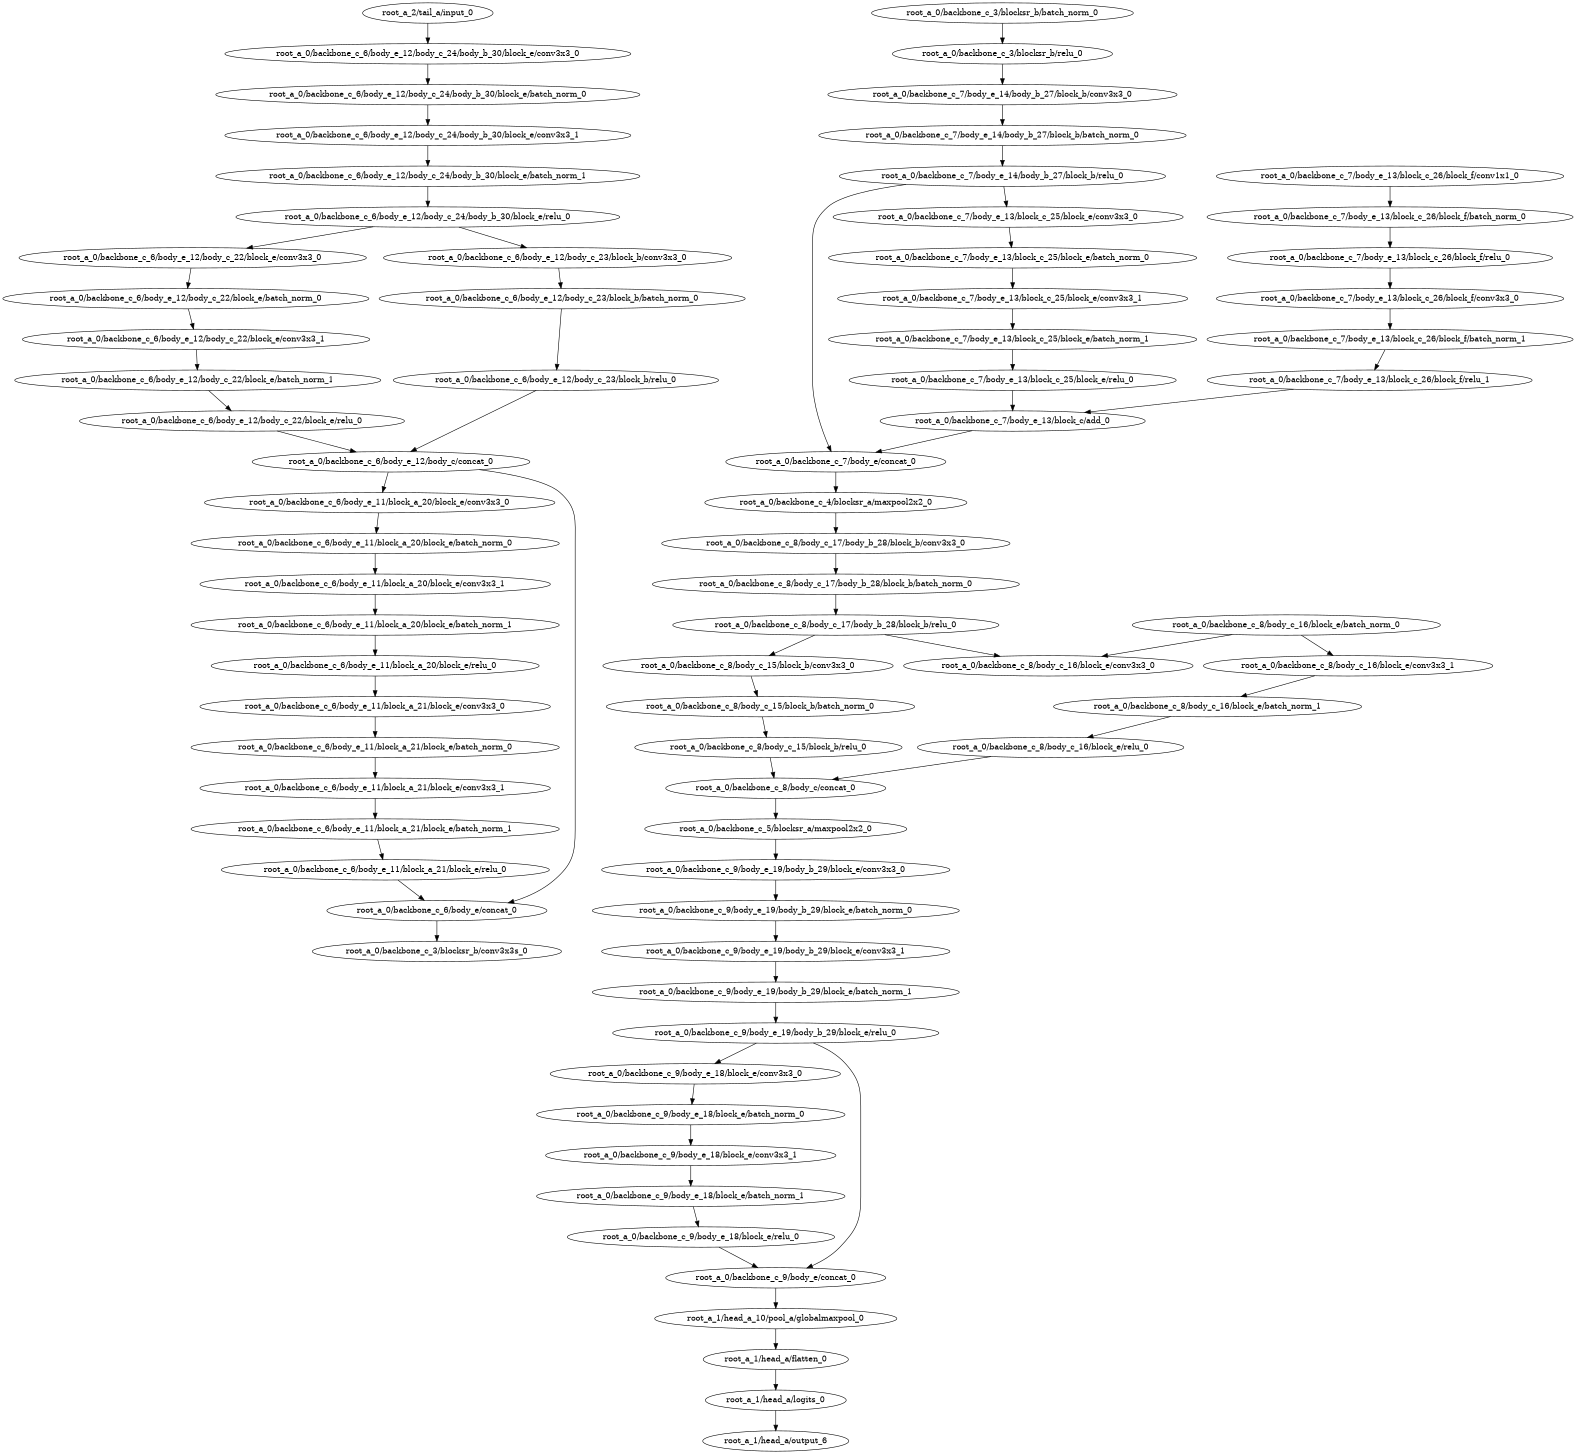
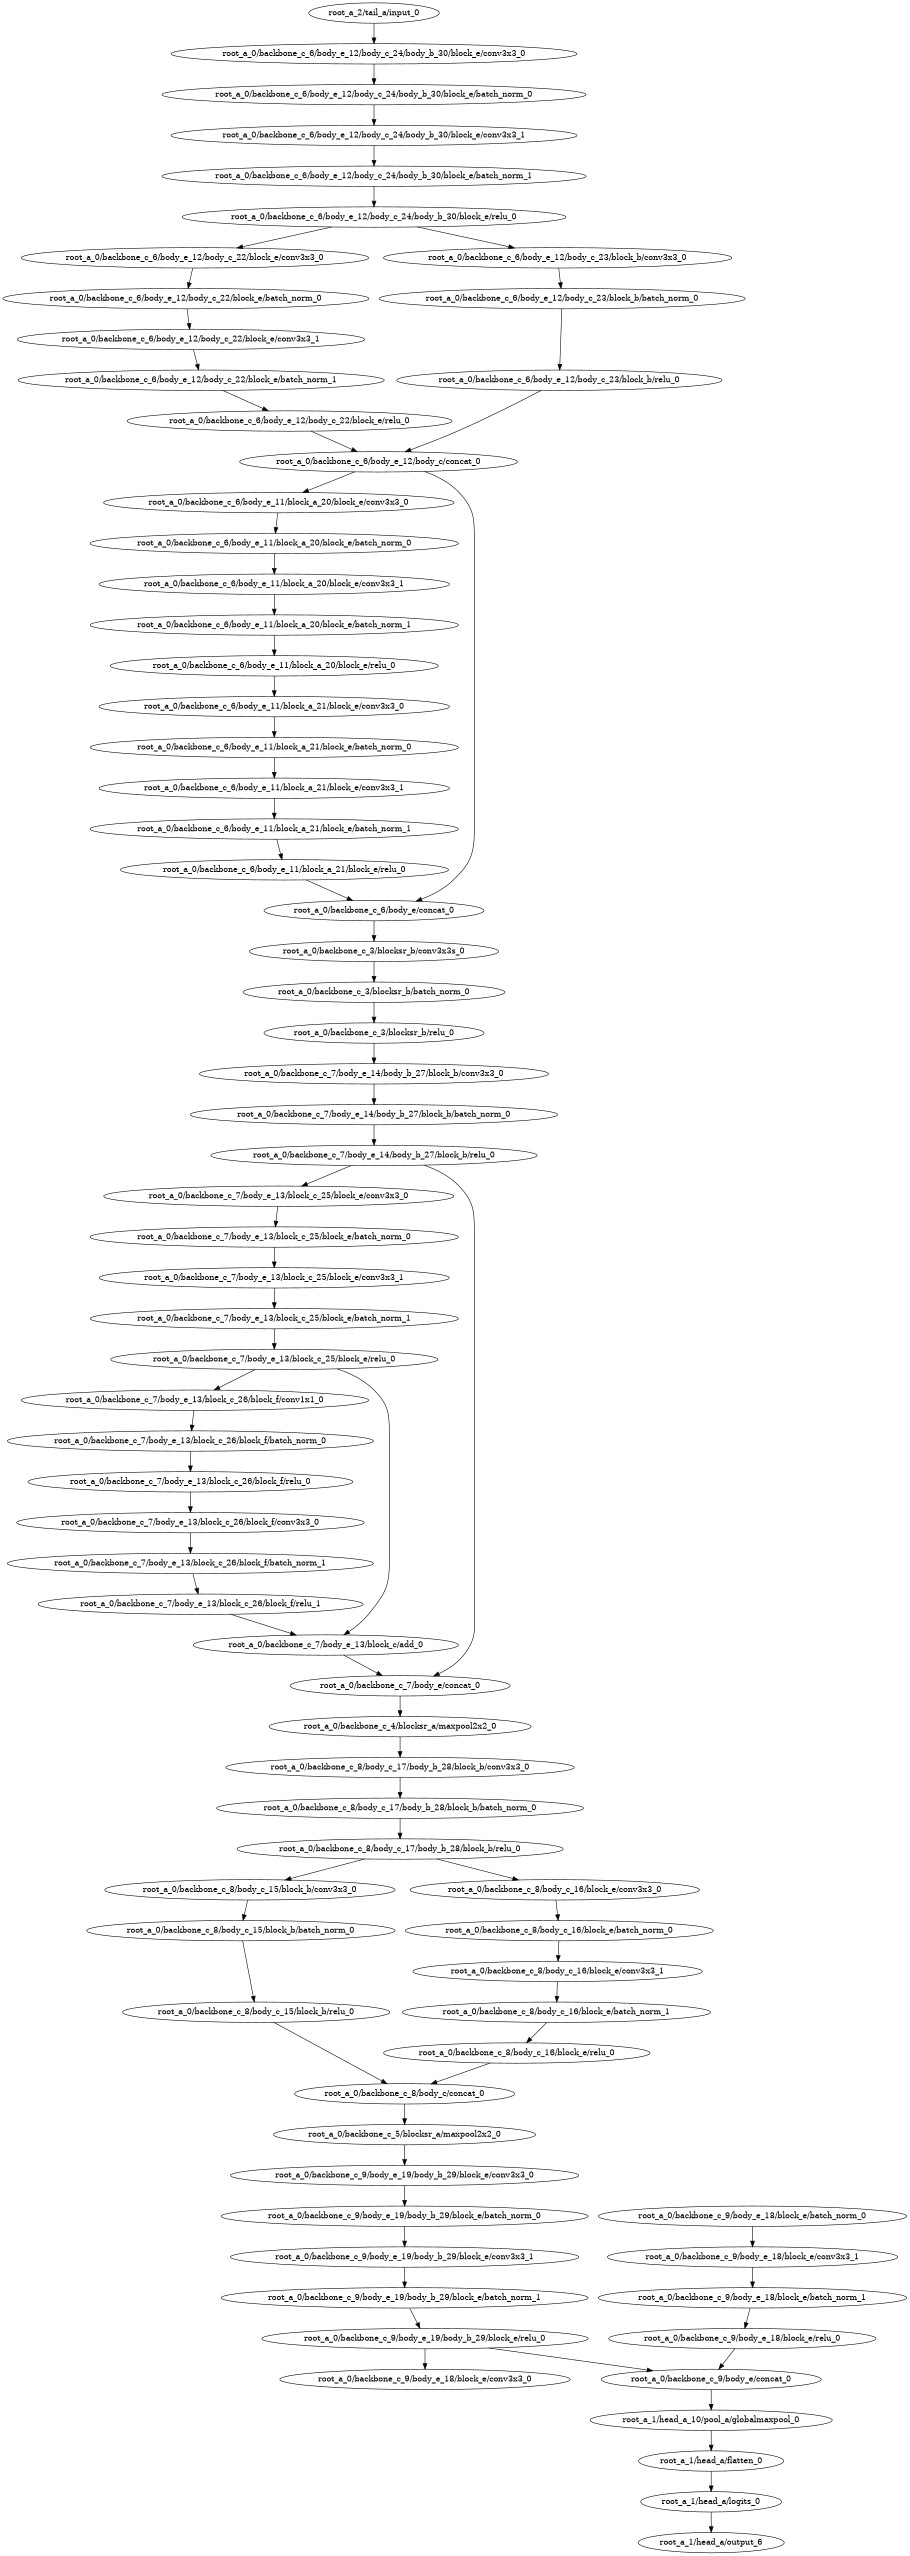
(1170, 645) -> (557, 1907)
none -> (374, 969)
(693, 1091) -> none
none -> (237, 1379)
